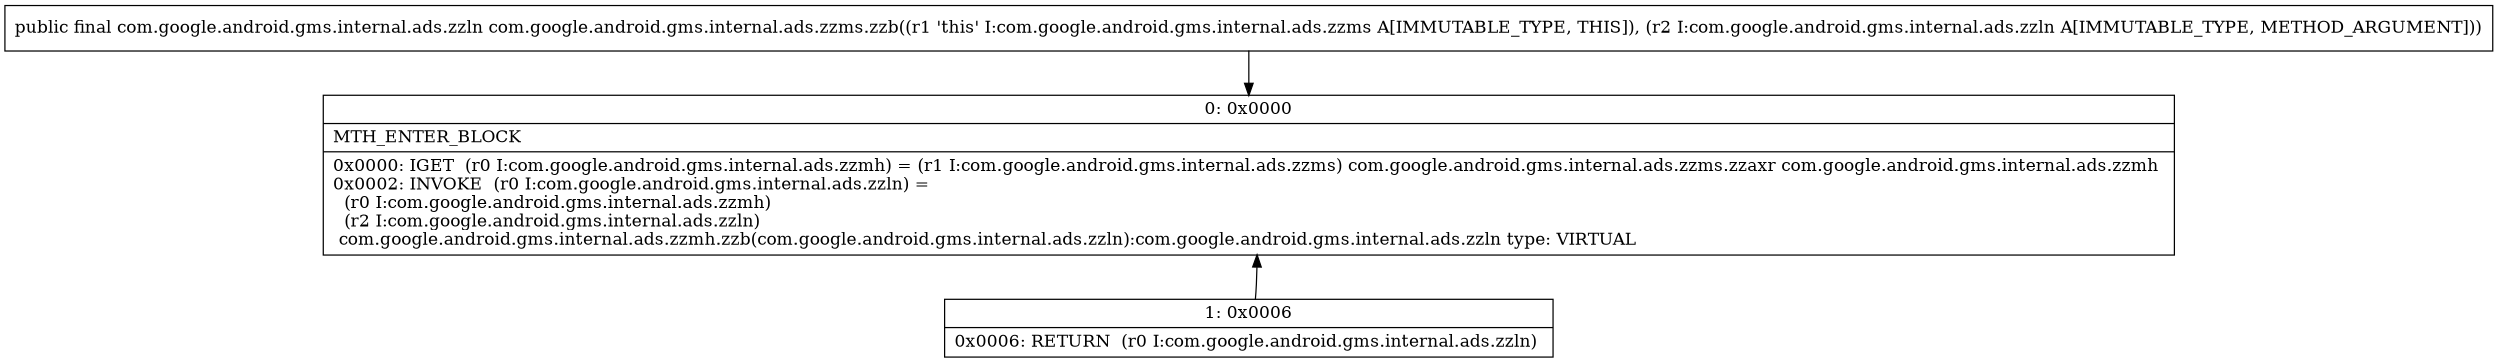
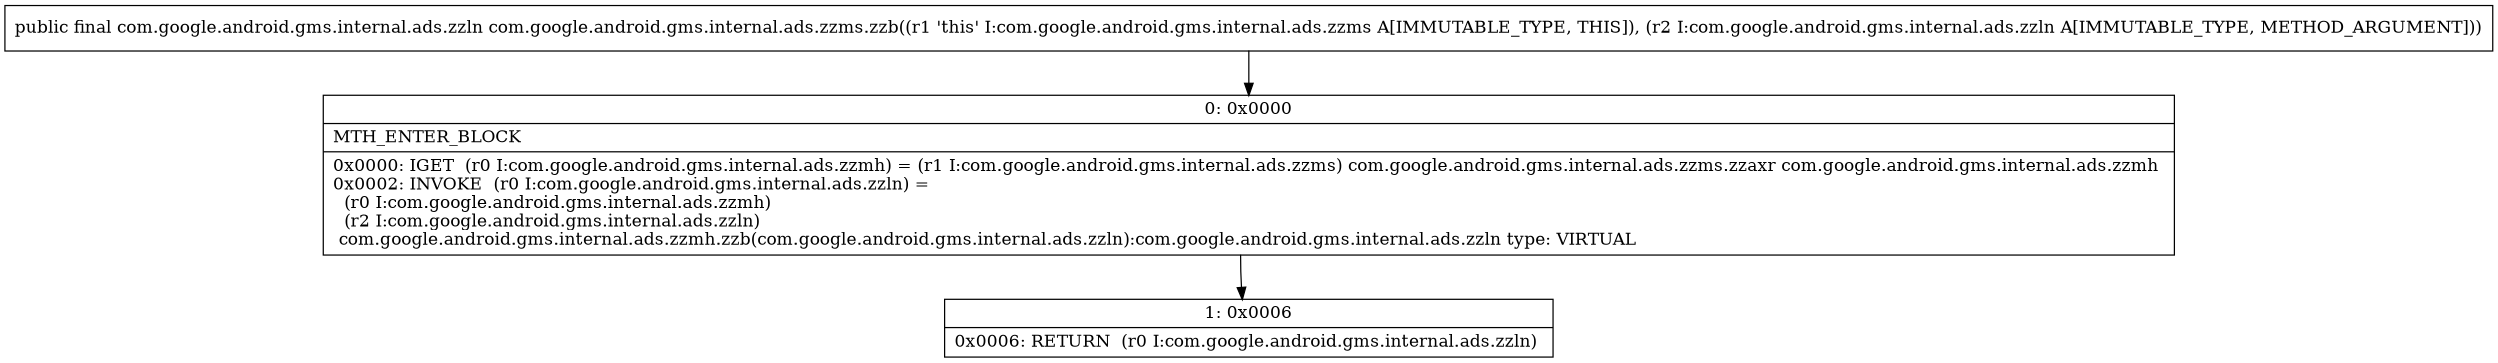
(1256, 283) -> (1241, 271)
